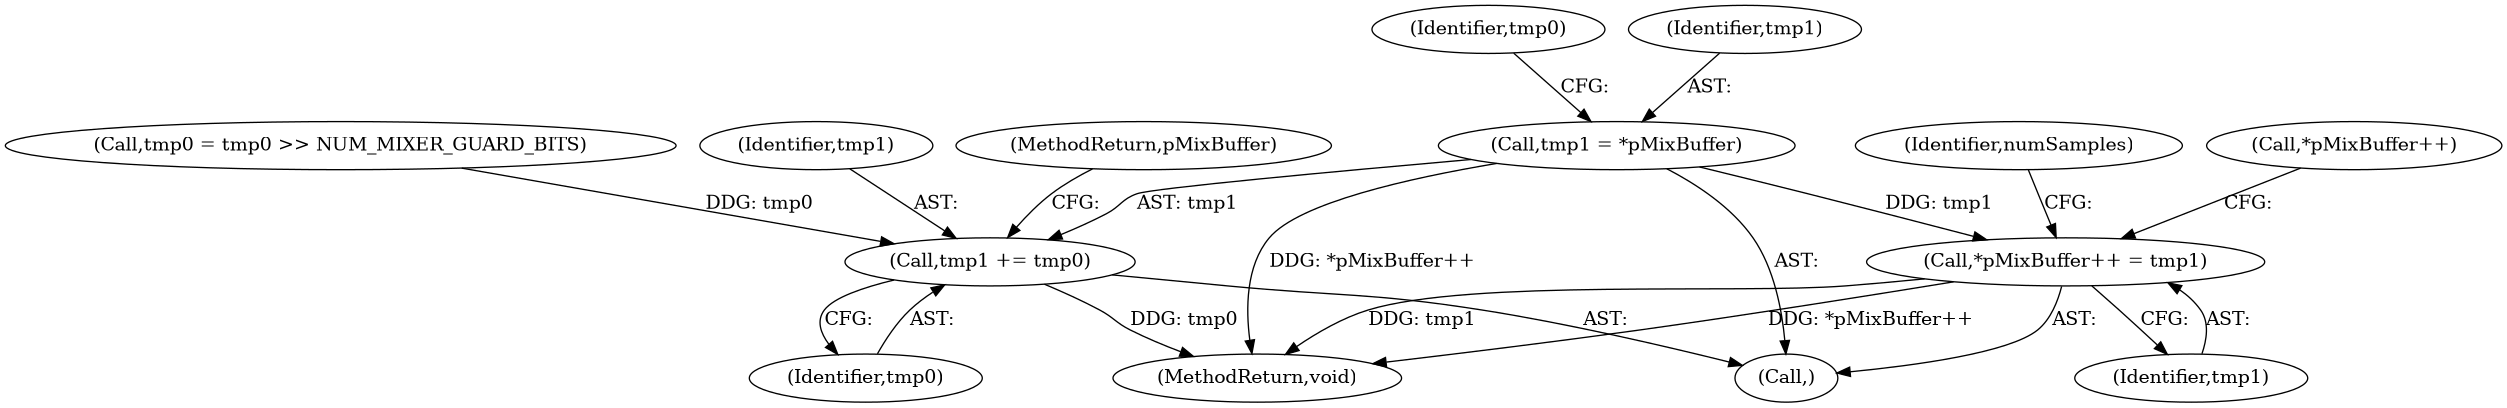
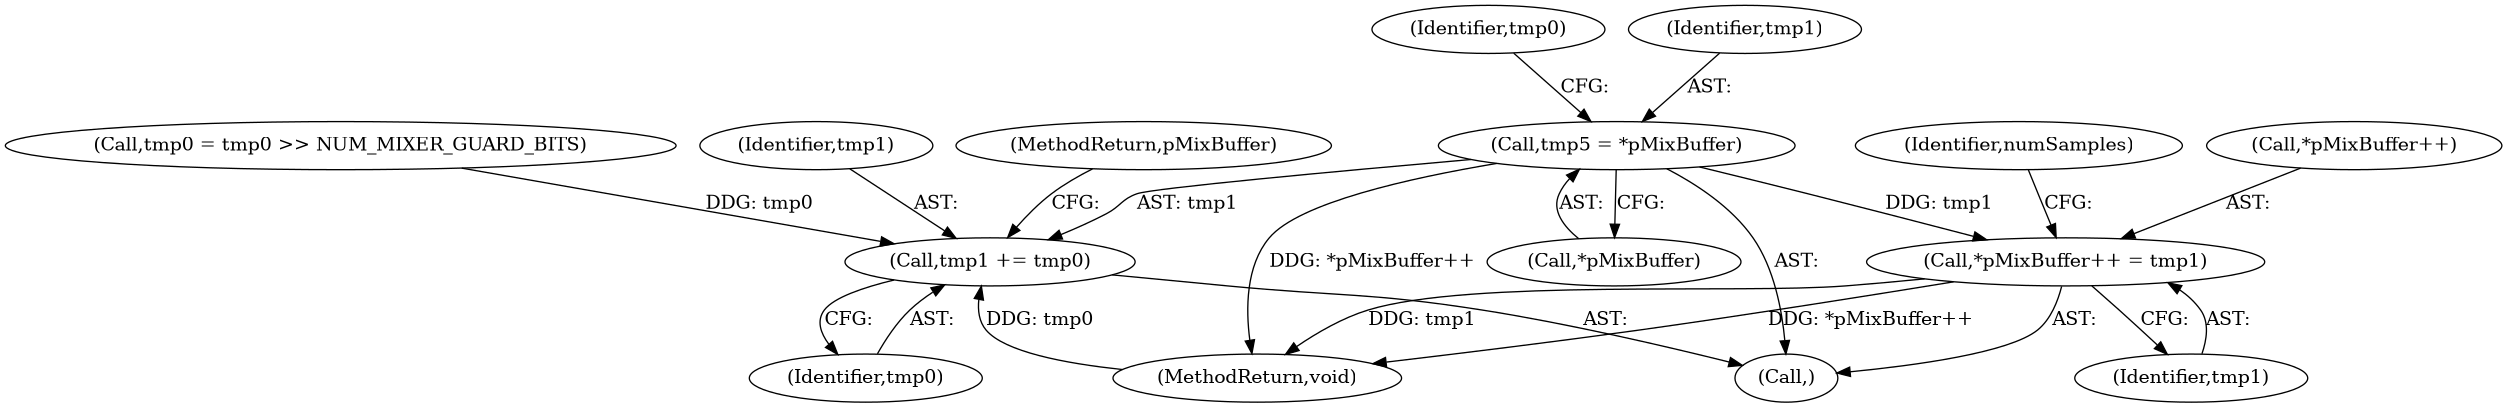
(1617, 146) -> (1617, 146)
(2251, 204) -> (2251, 204)
none -> (1614, 262)
(1113, 318) -> (1036, 355)
